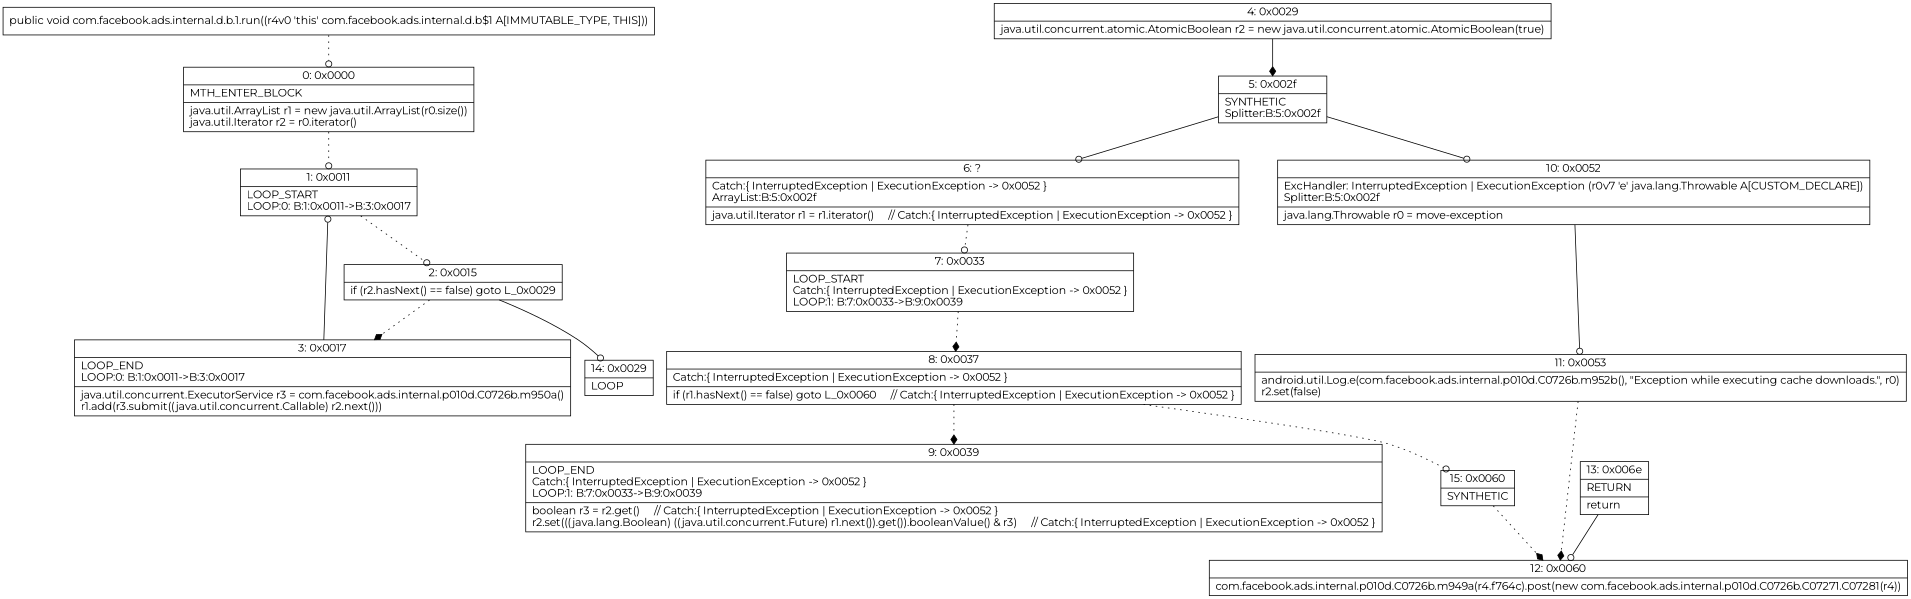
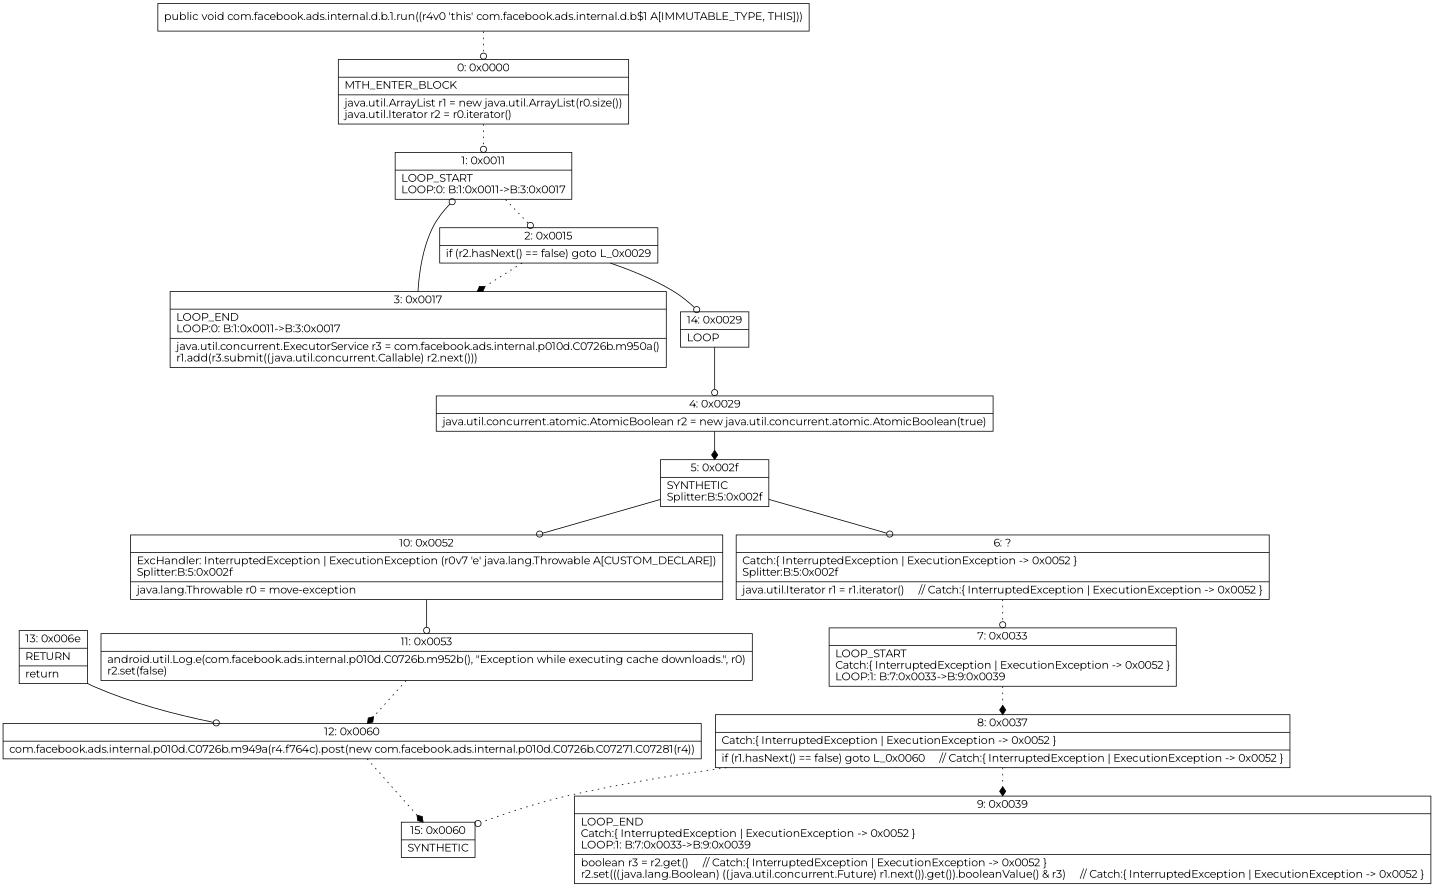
(764, 198) -> (790, 573)
none -> (715, 368)
(1515, 530) -> (392, 787)
